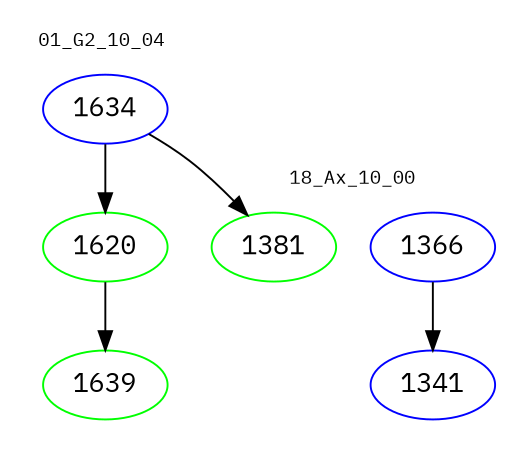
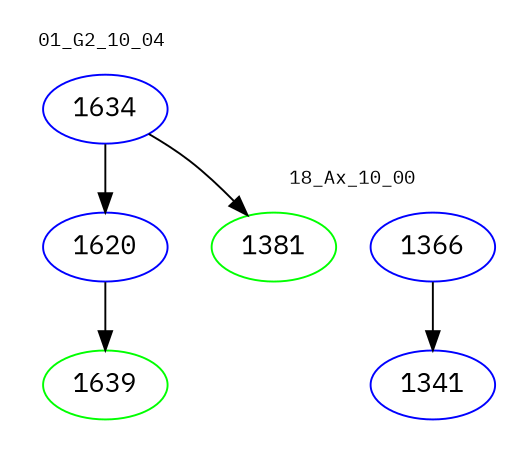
(105, 247) -> (105, 247)
